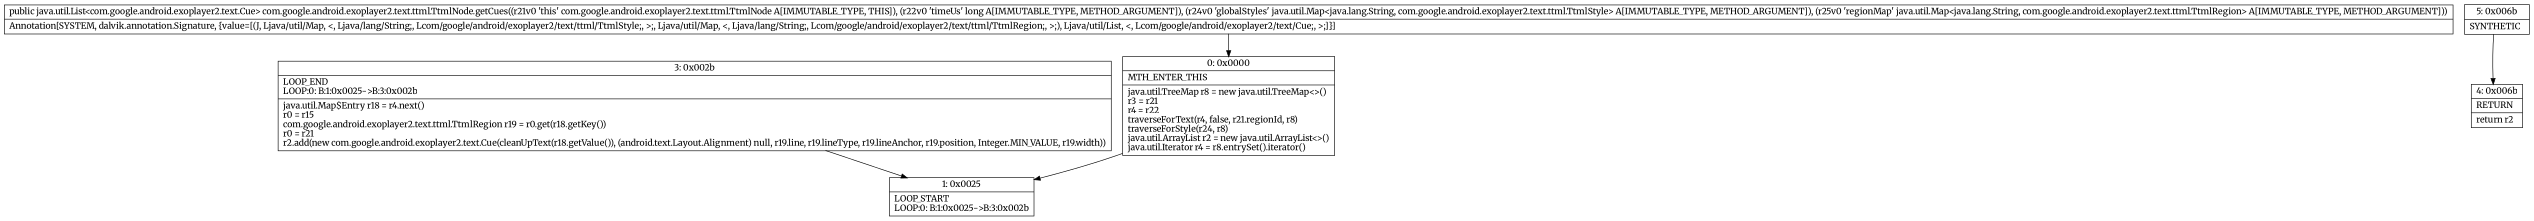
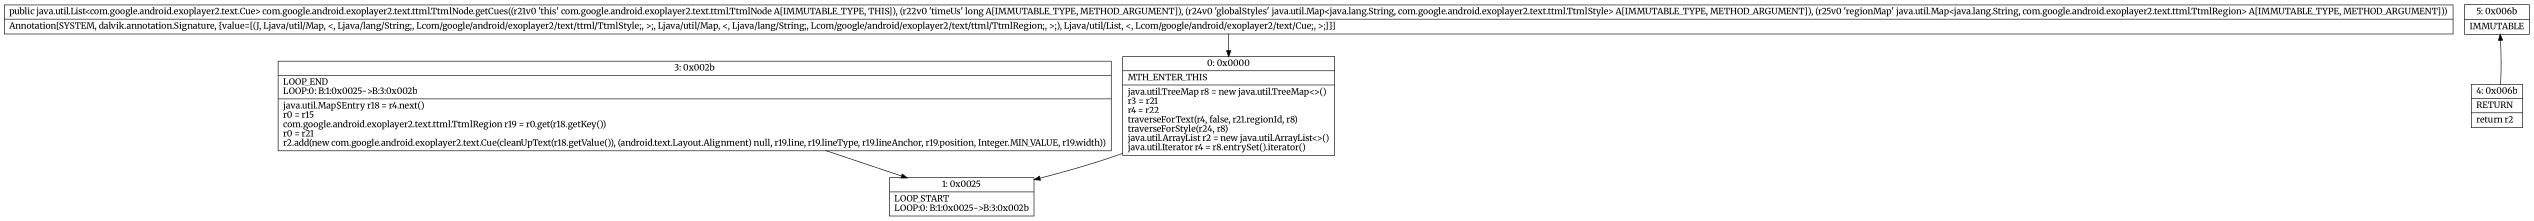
(2495, 27) -> (2497, 27)
(2493, 56) -> (2501, 62)
